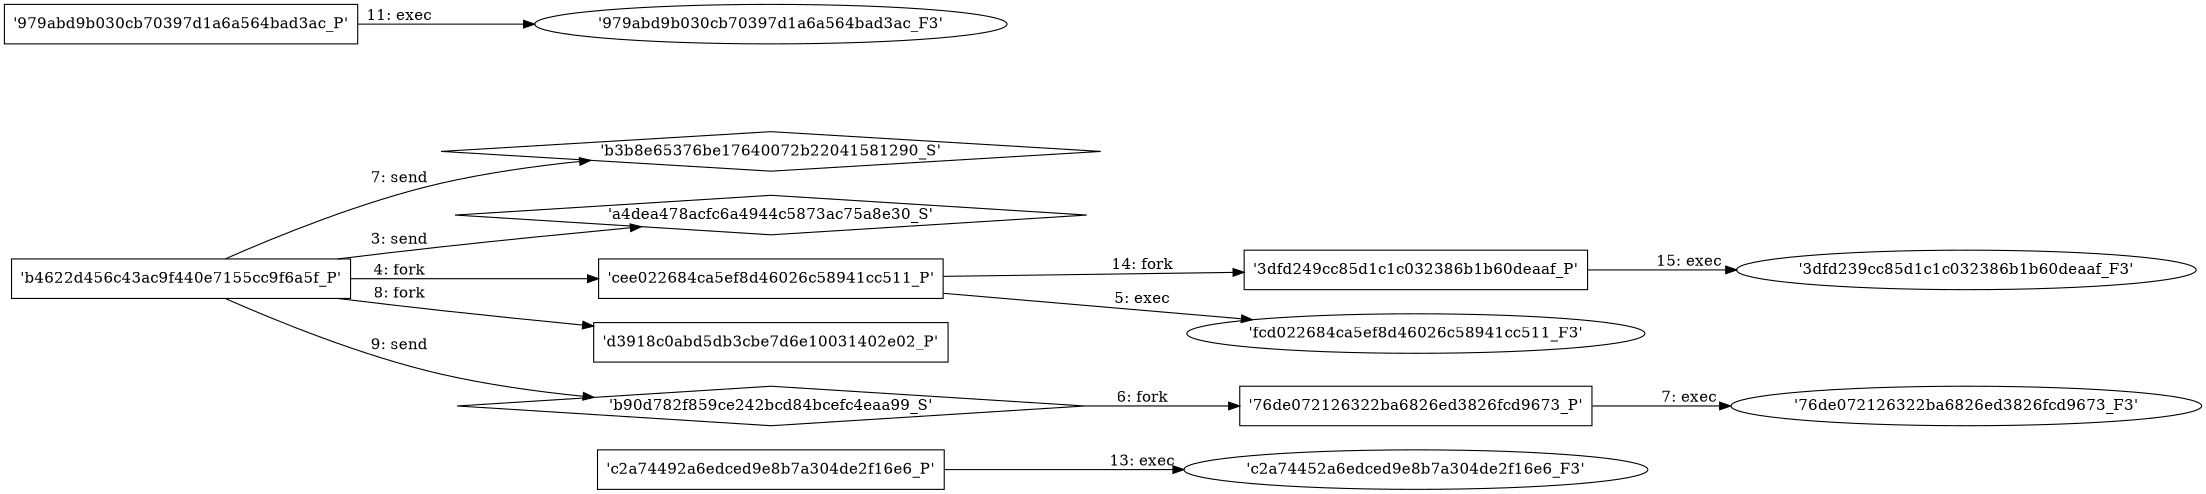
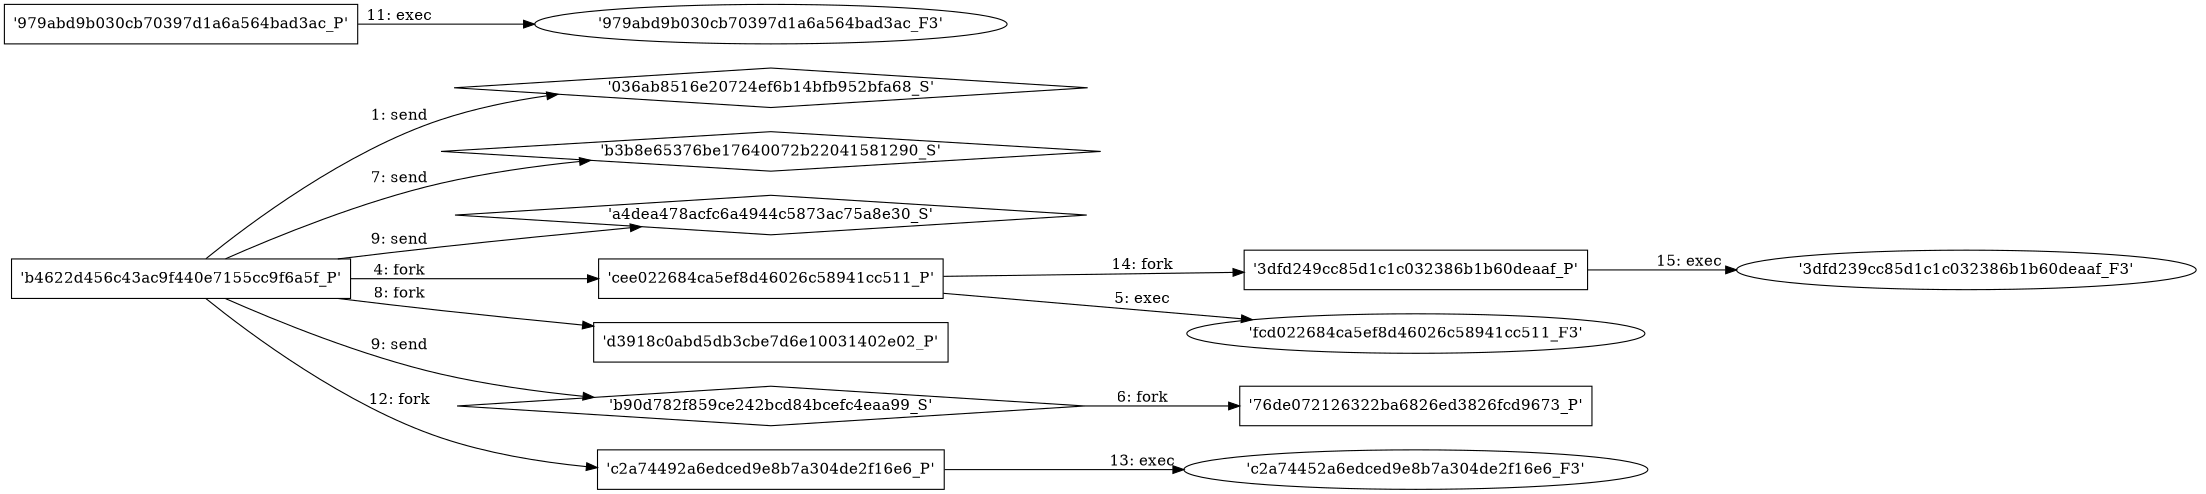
none -> (771, 88)
(399, 240) -> (399, 240)
(1966, 406) -> none
none -> (383, 413)
